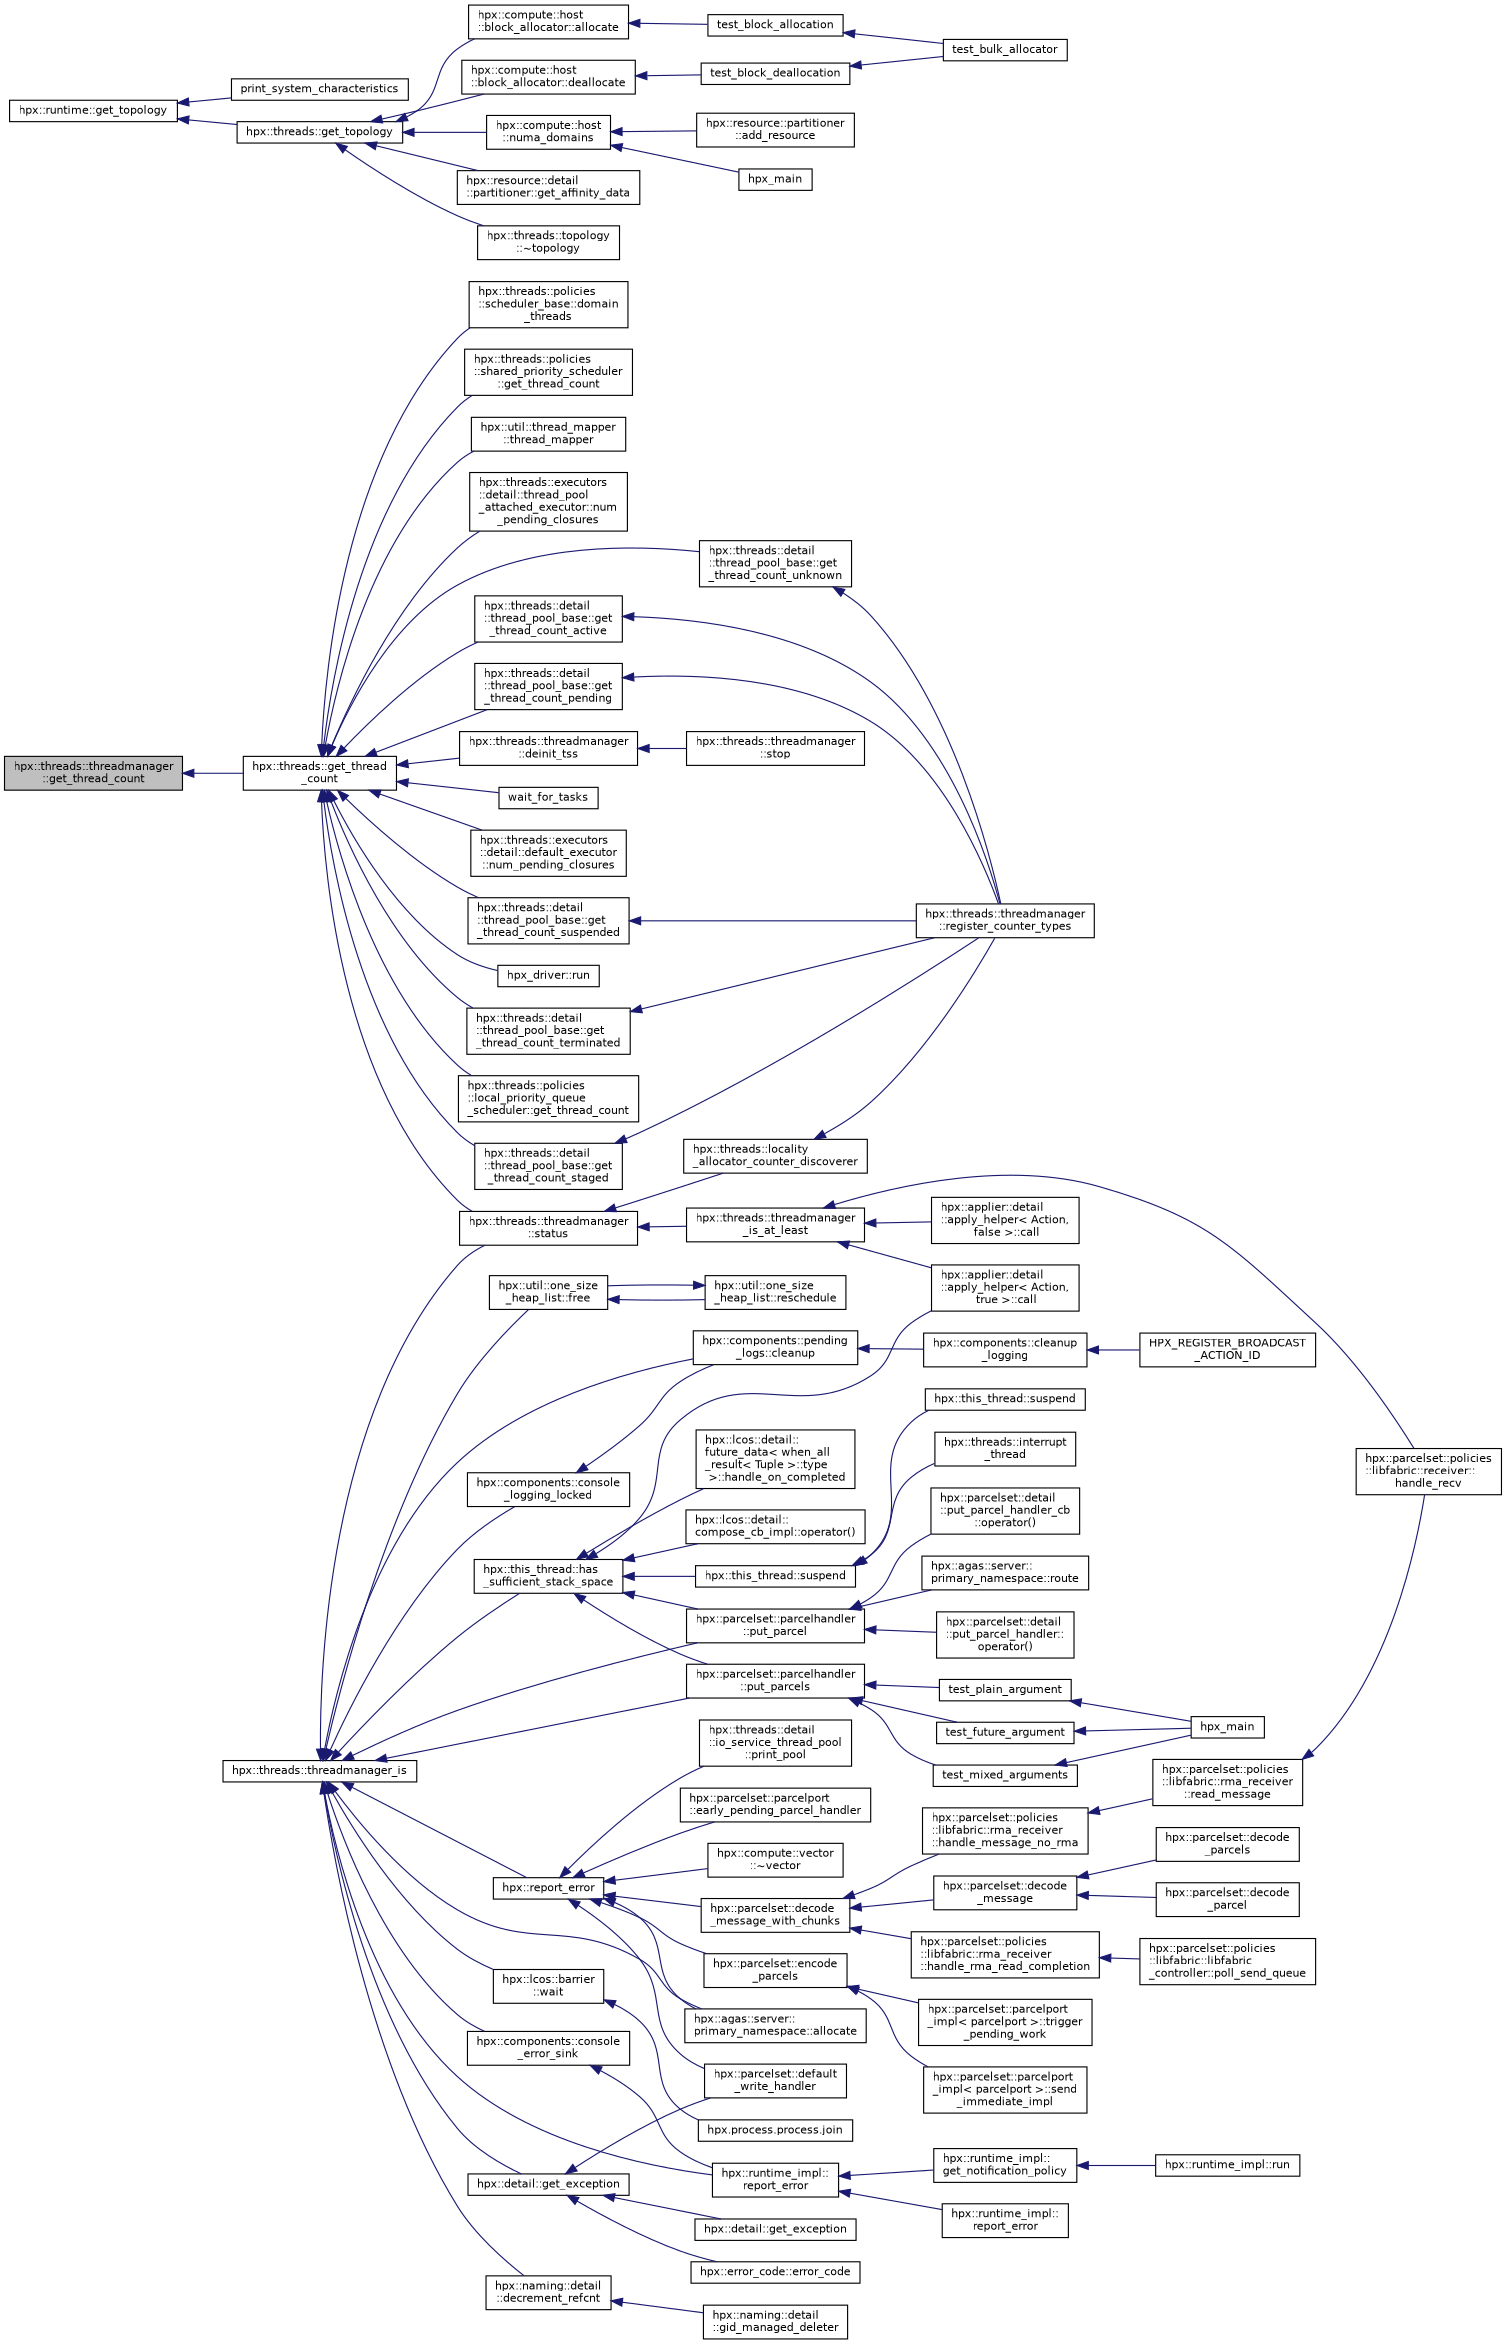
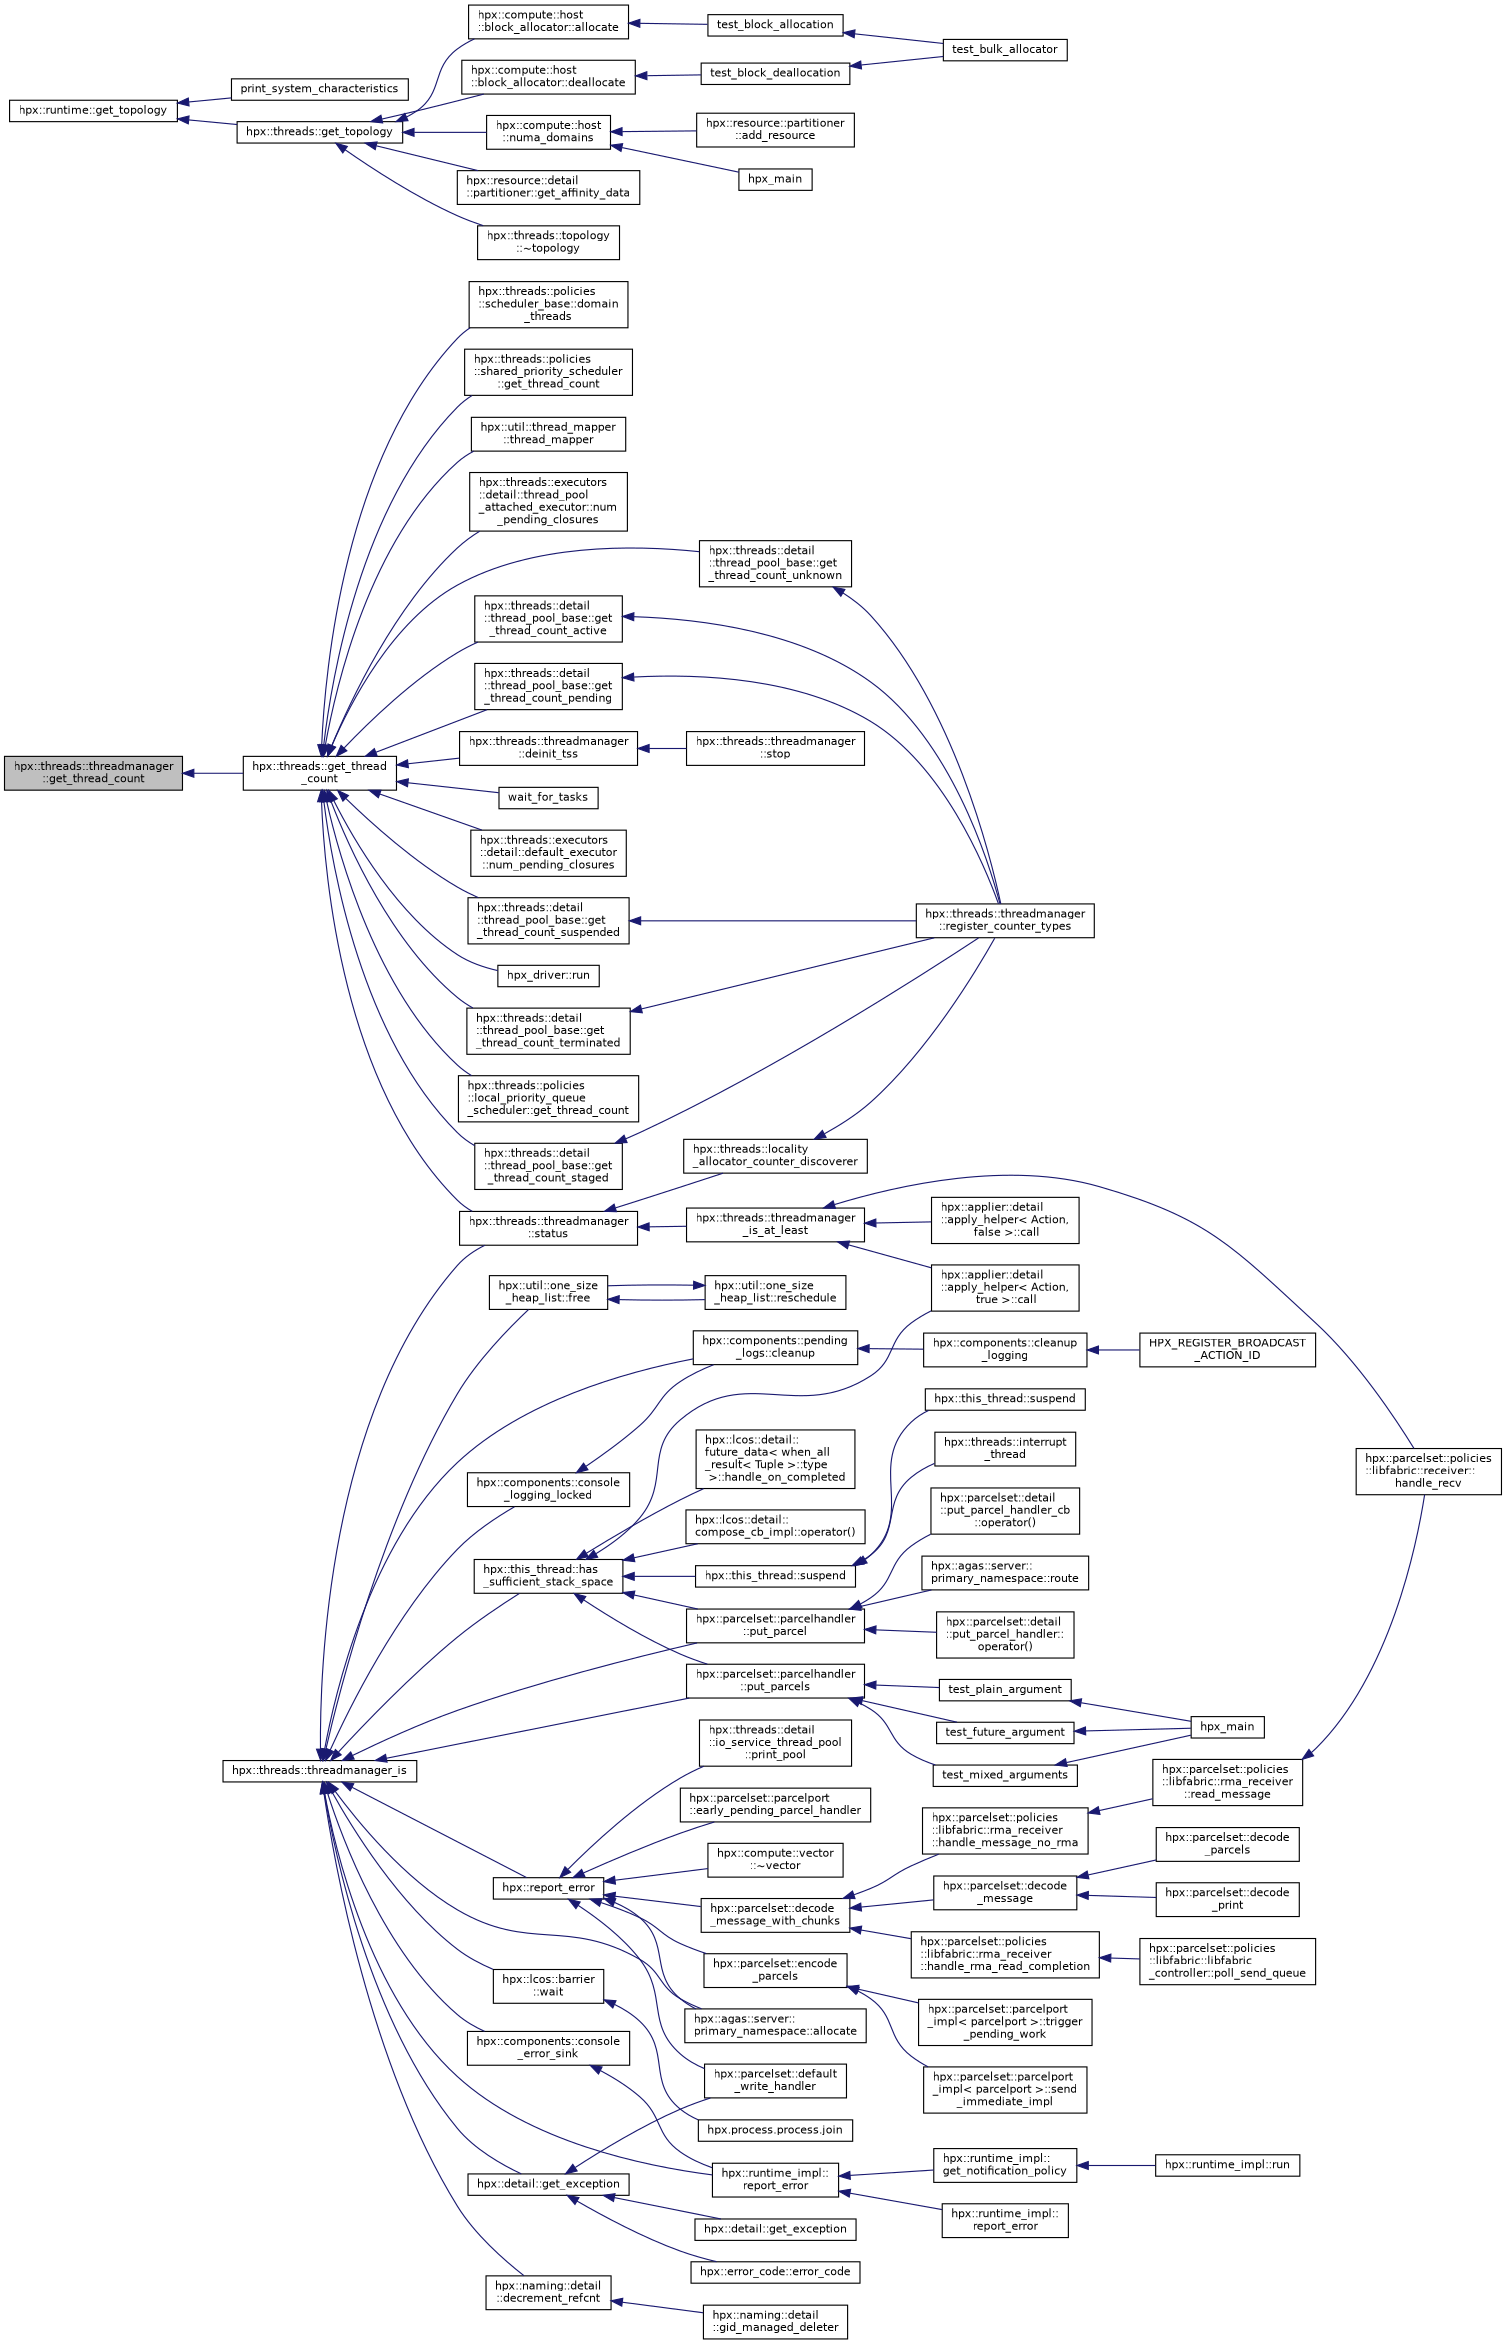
(1228, 1900) -> (1228, 1900)
